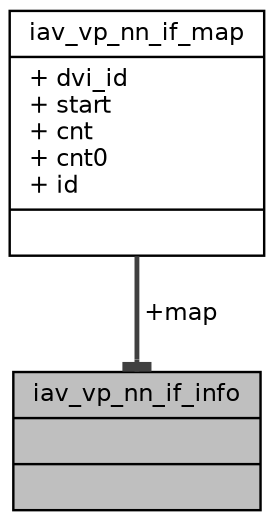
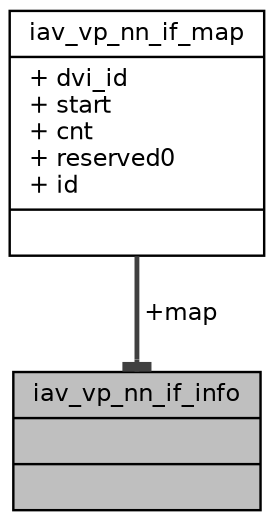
(69, 159) -> (103, 159)
